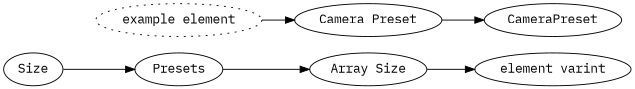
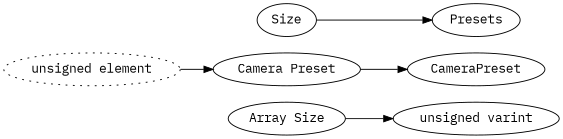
(179, 20) -> (92, 69)
(261, 69) -> none
(553, 69) -> (476, 119)
